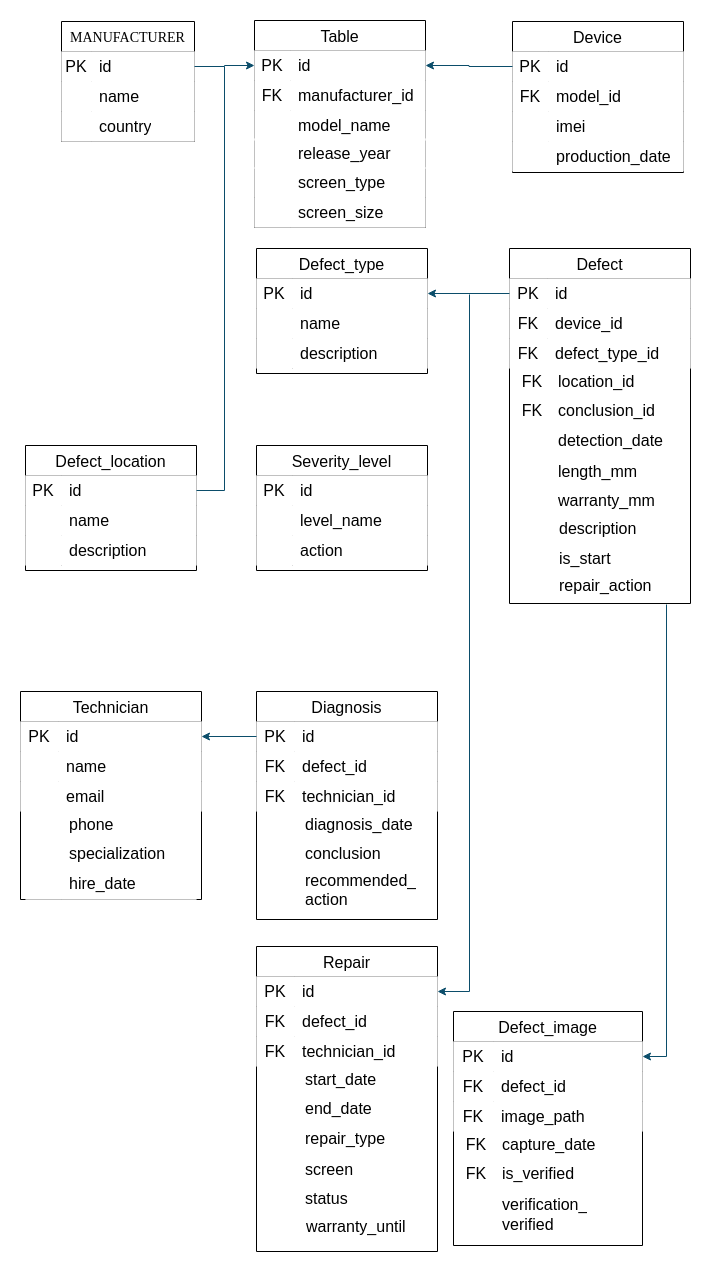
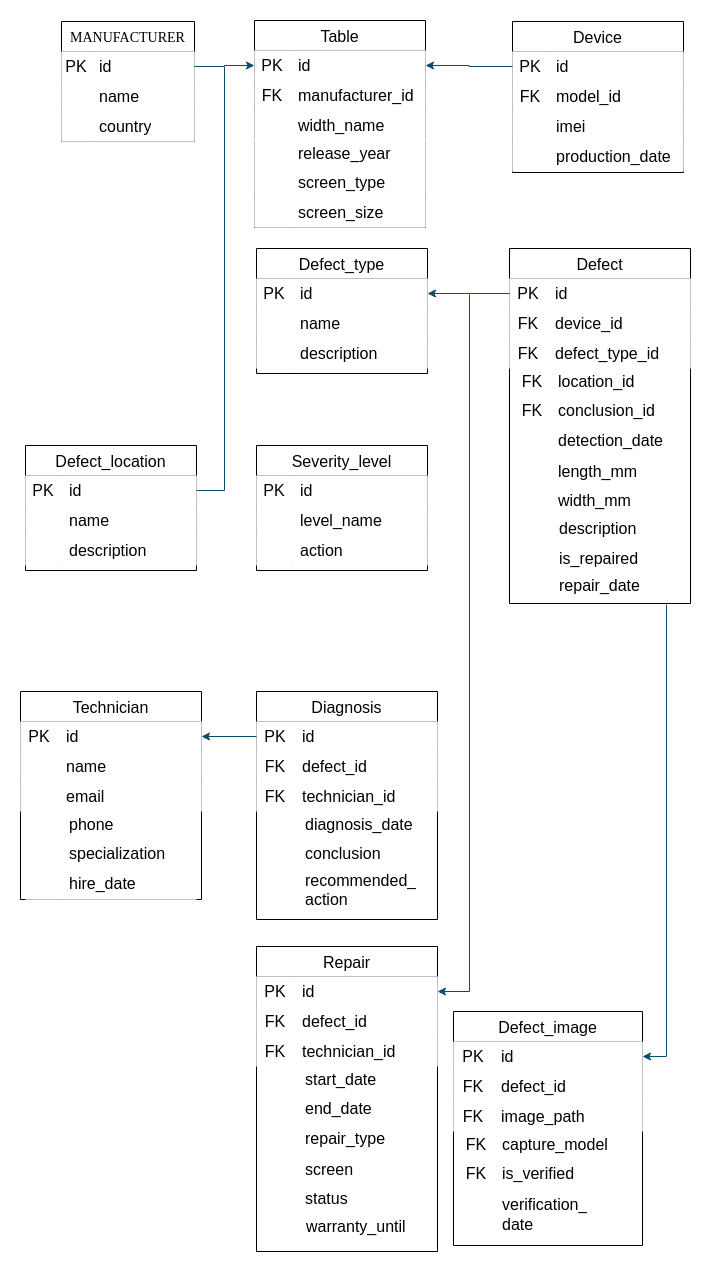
(341, 126) -> (341, 126)
(608, 501) -> (592, 501)
(593, 559) -> (605, 559)
(614, 586) -> (607, 586)
(556, 1145) -> (559, 1145)
(555, 1215) -> (555, 1215)
